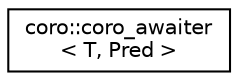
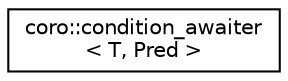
(119, 40) -> (144, 40)
